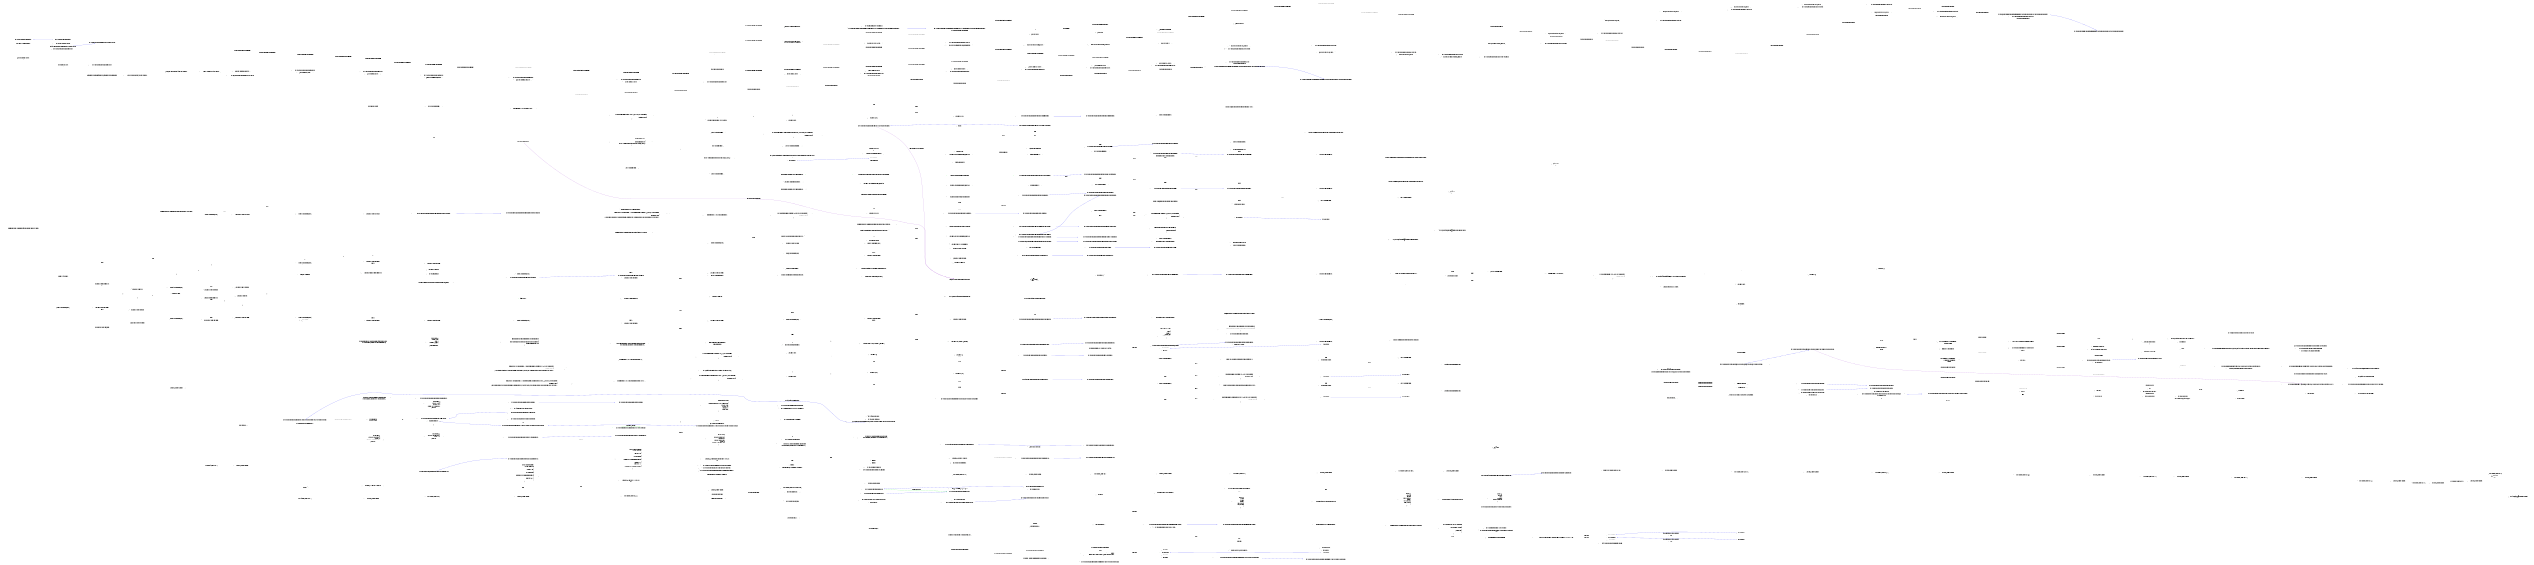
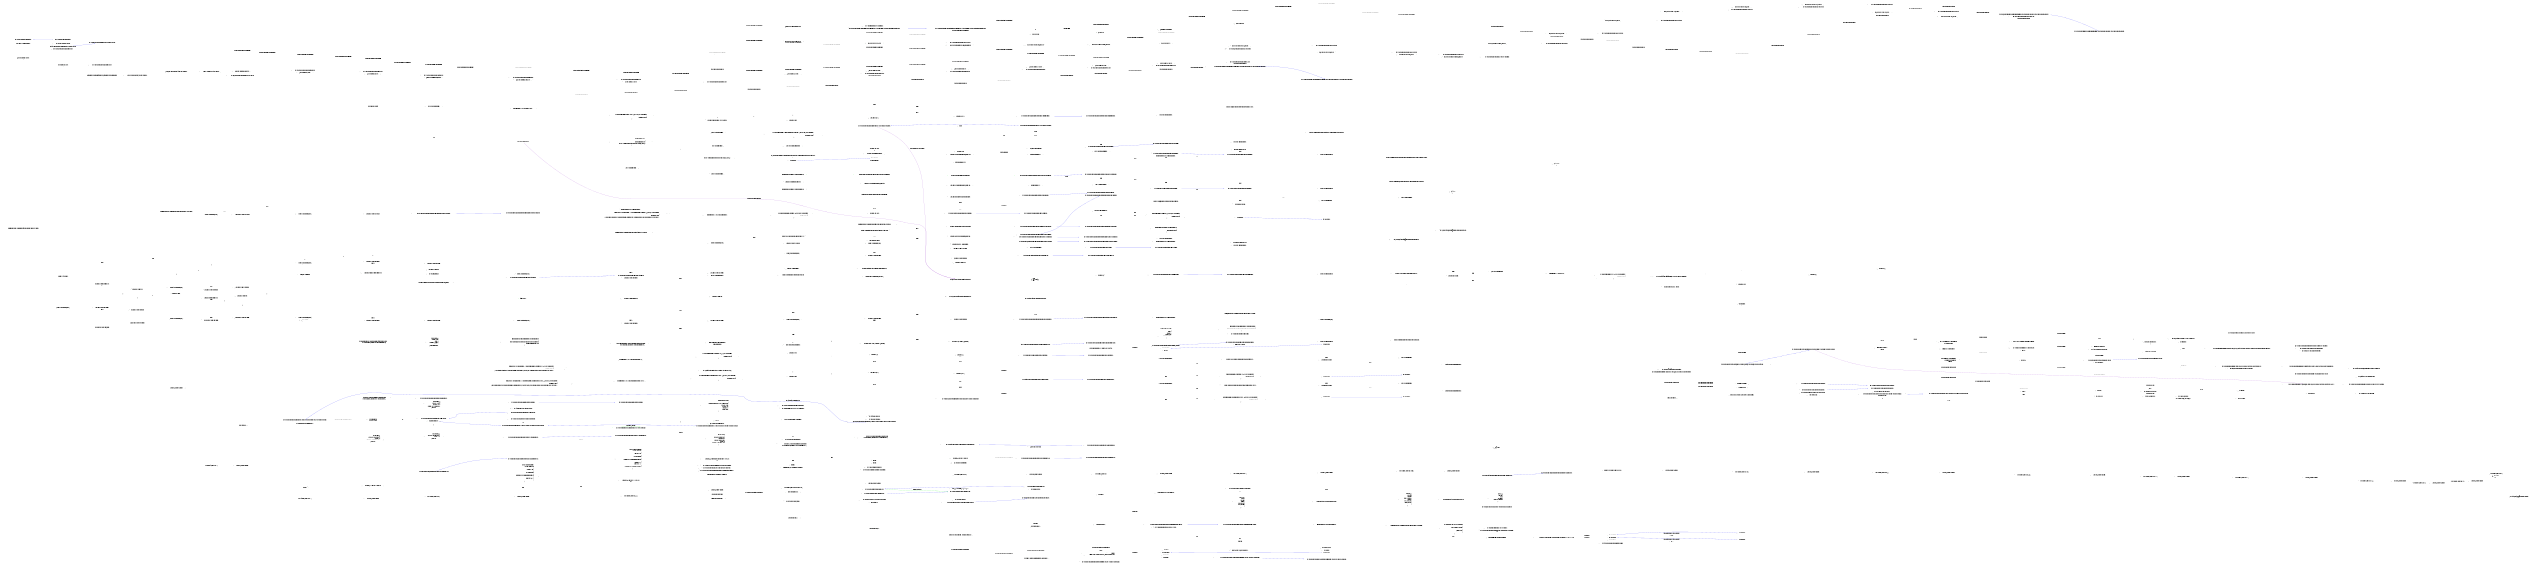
(754, 493) -> (754, 493)
